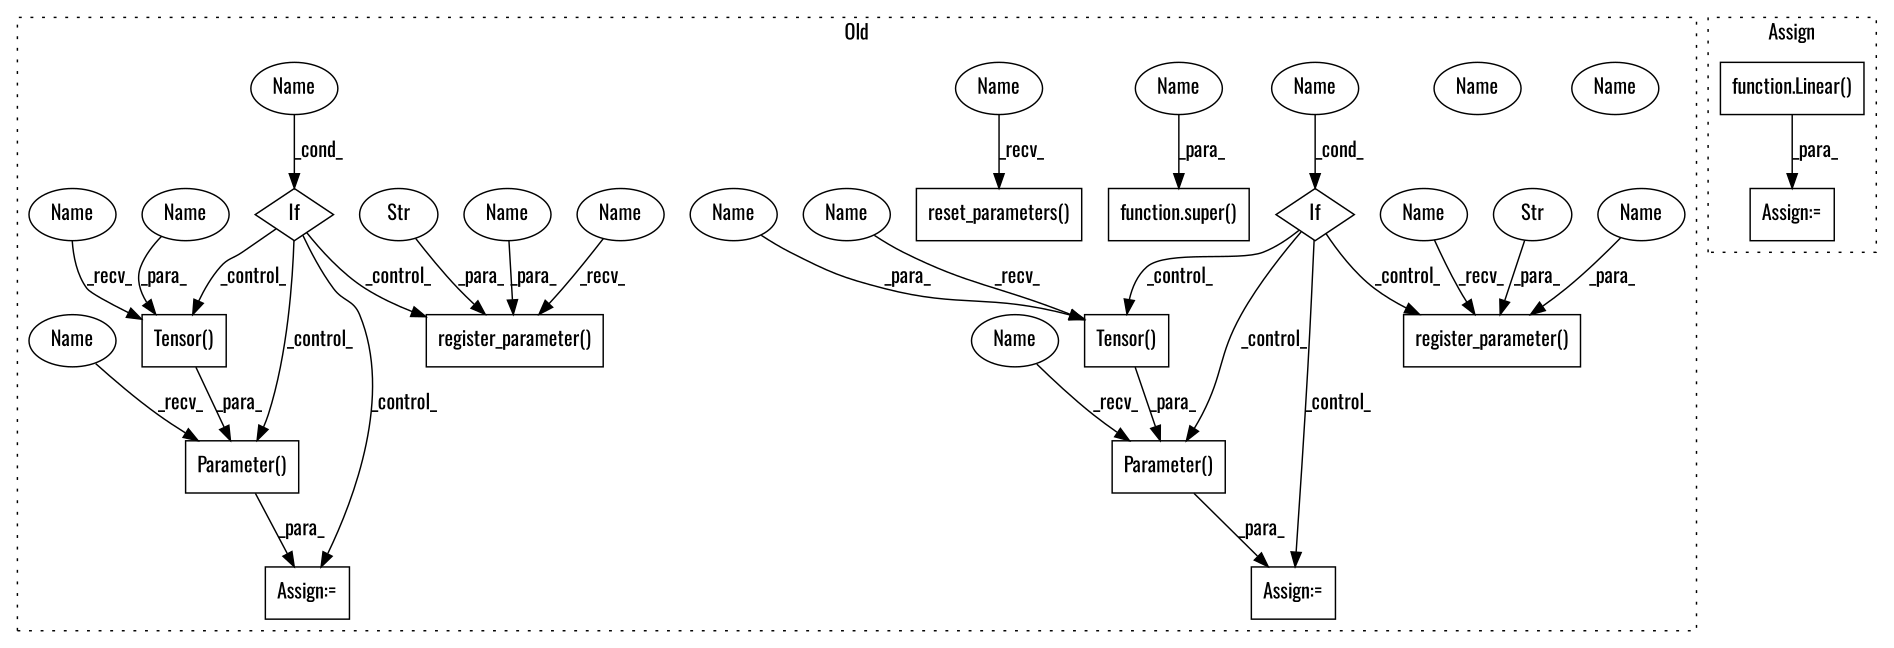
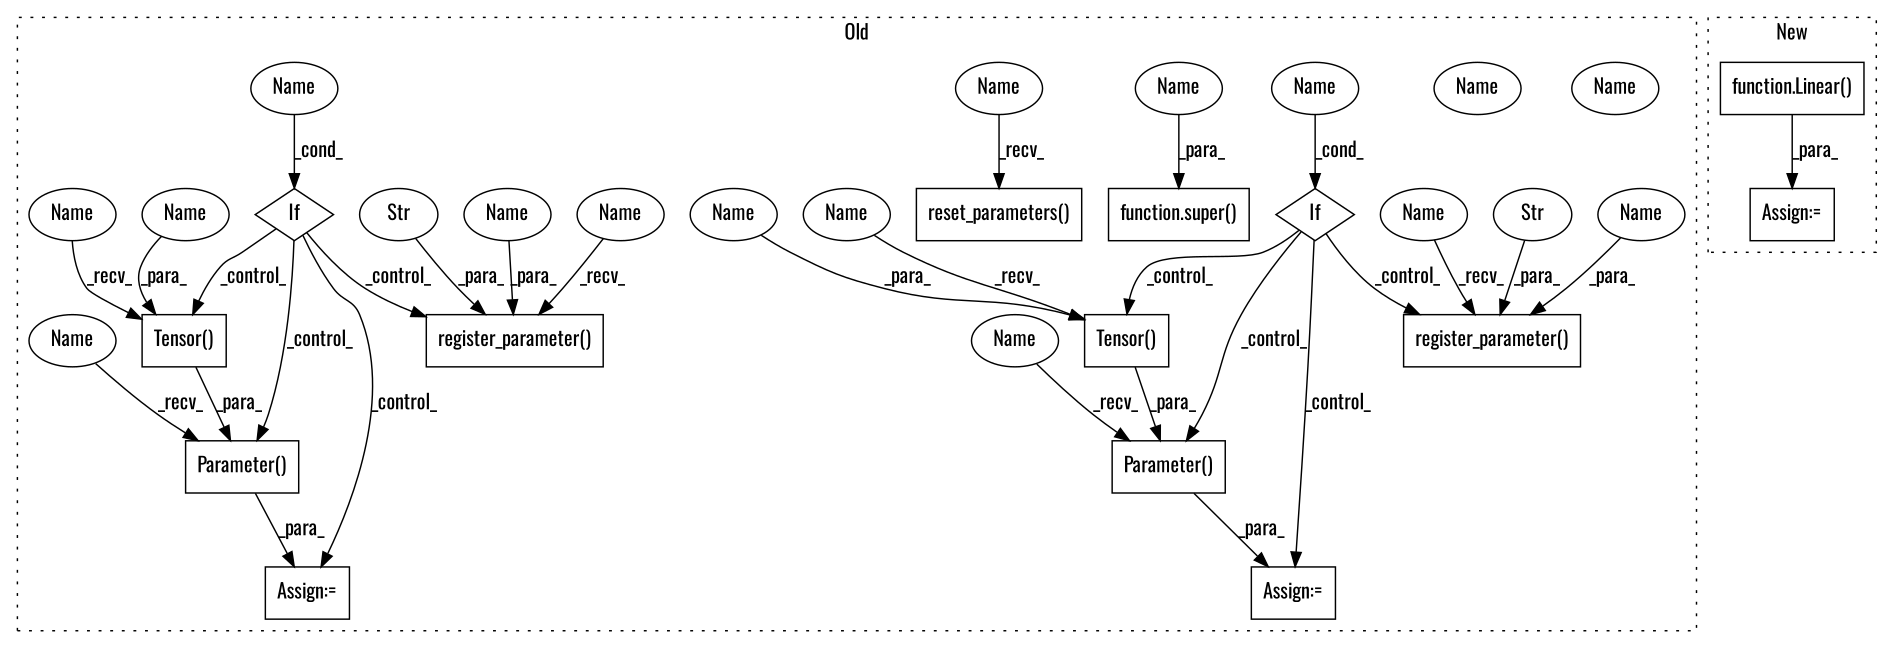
(1792, 34) -> (1792, 34)
